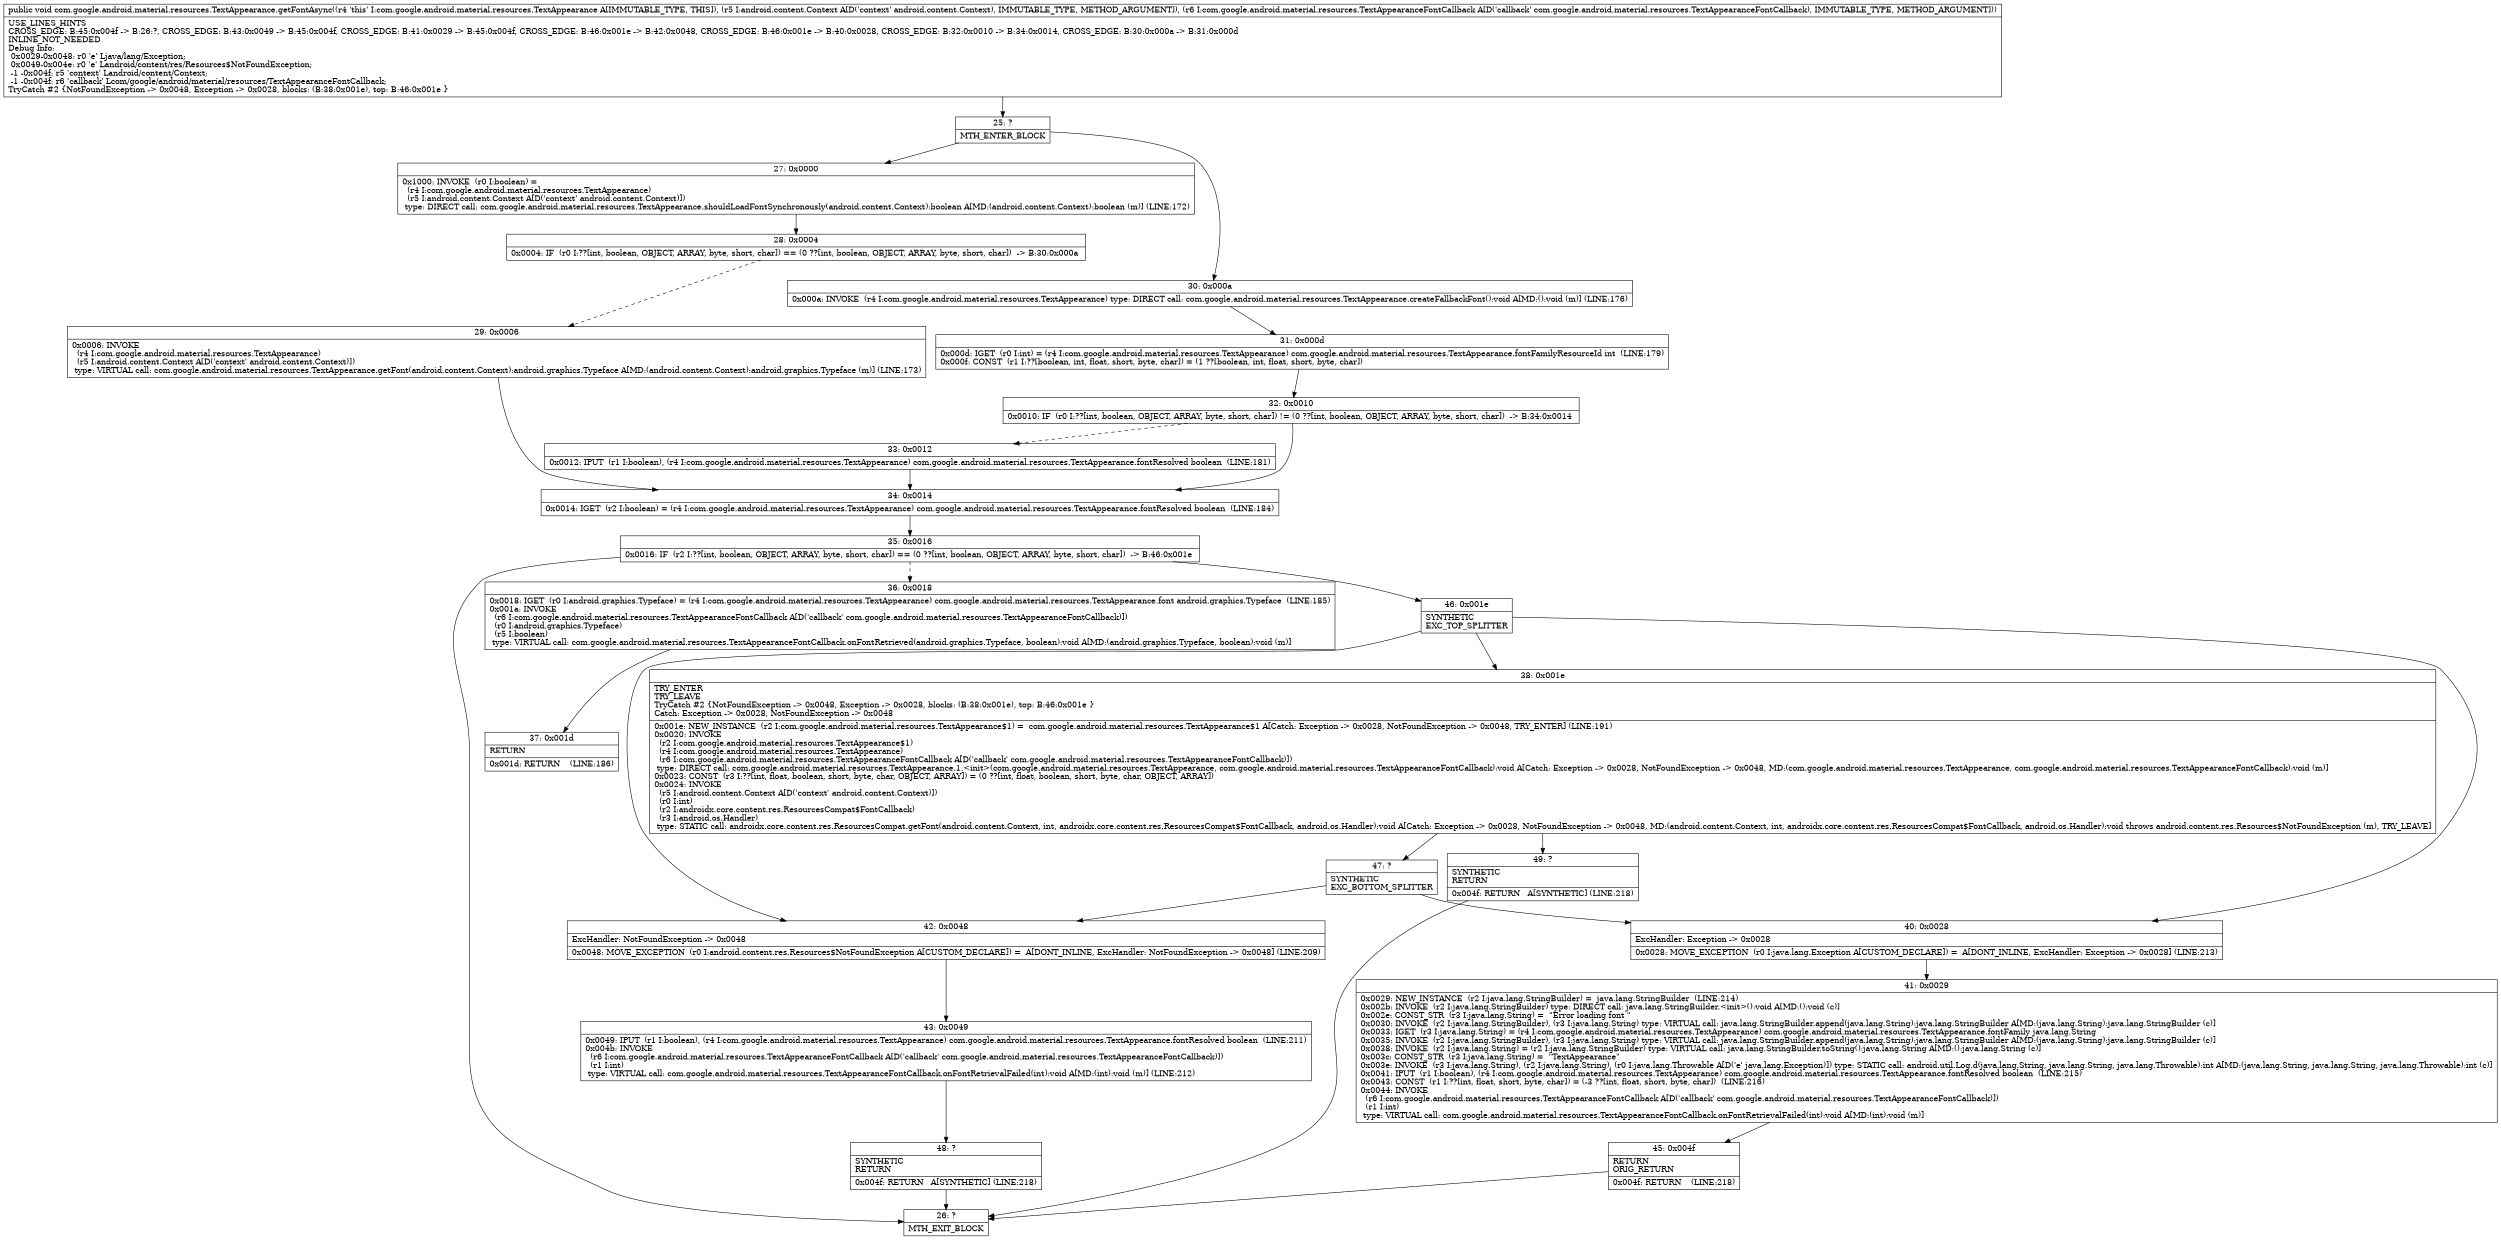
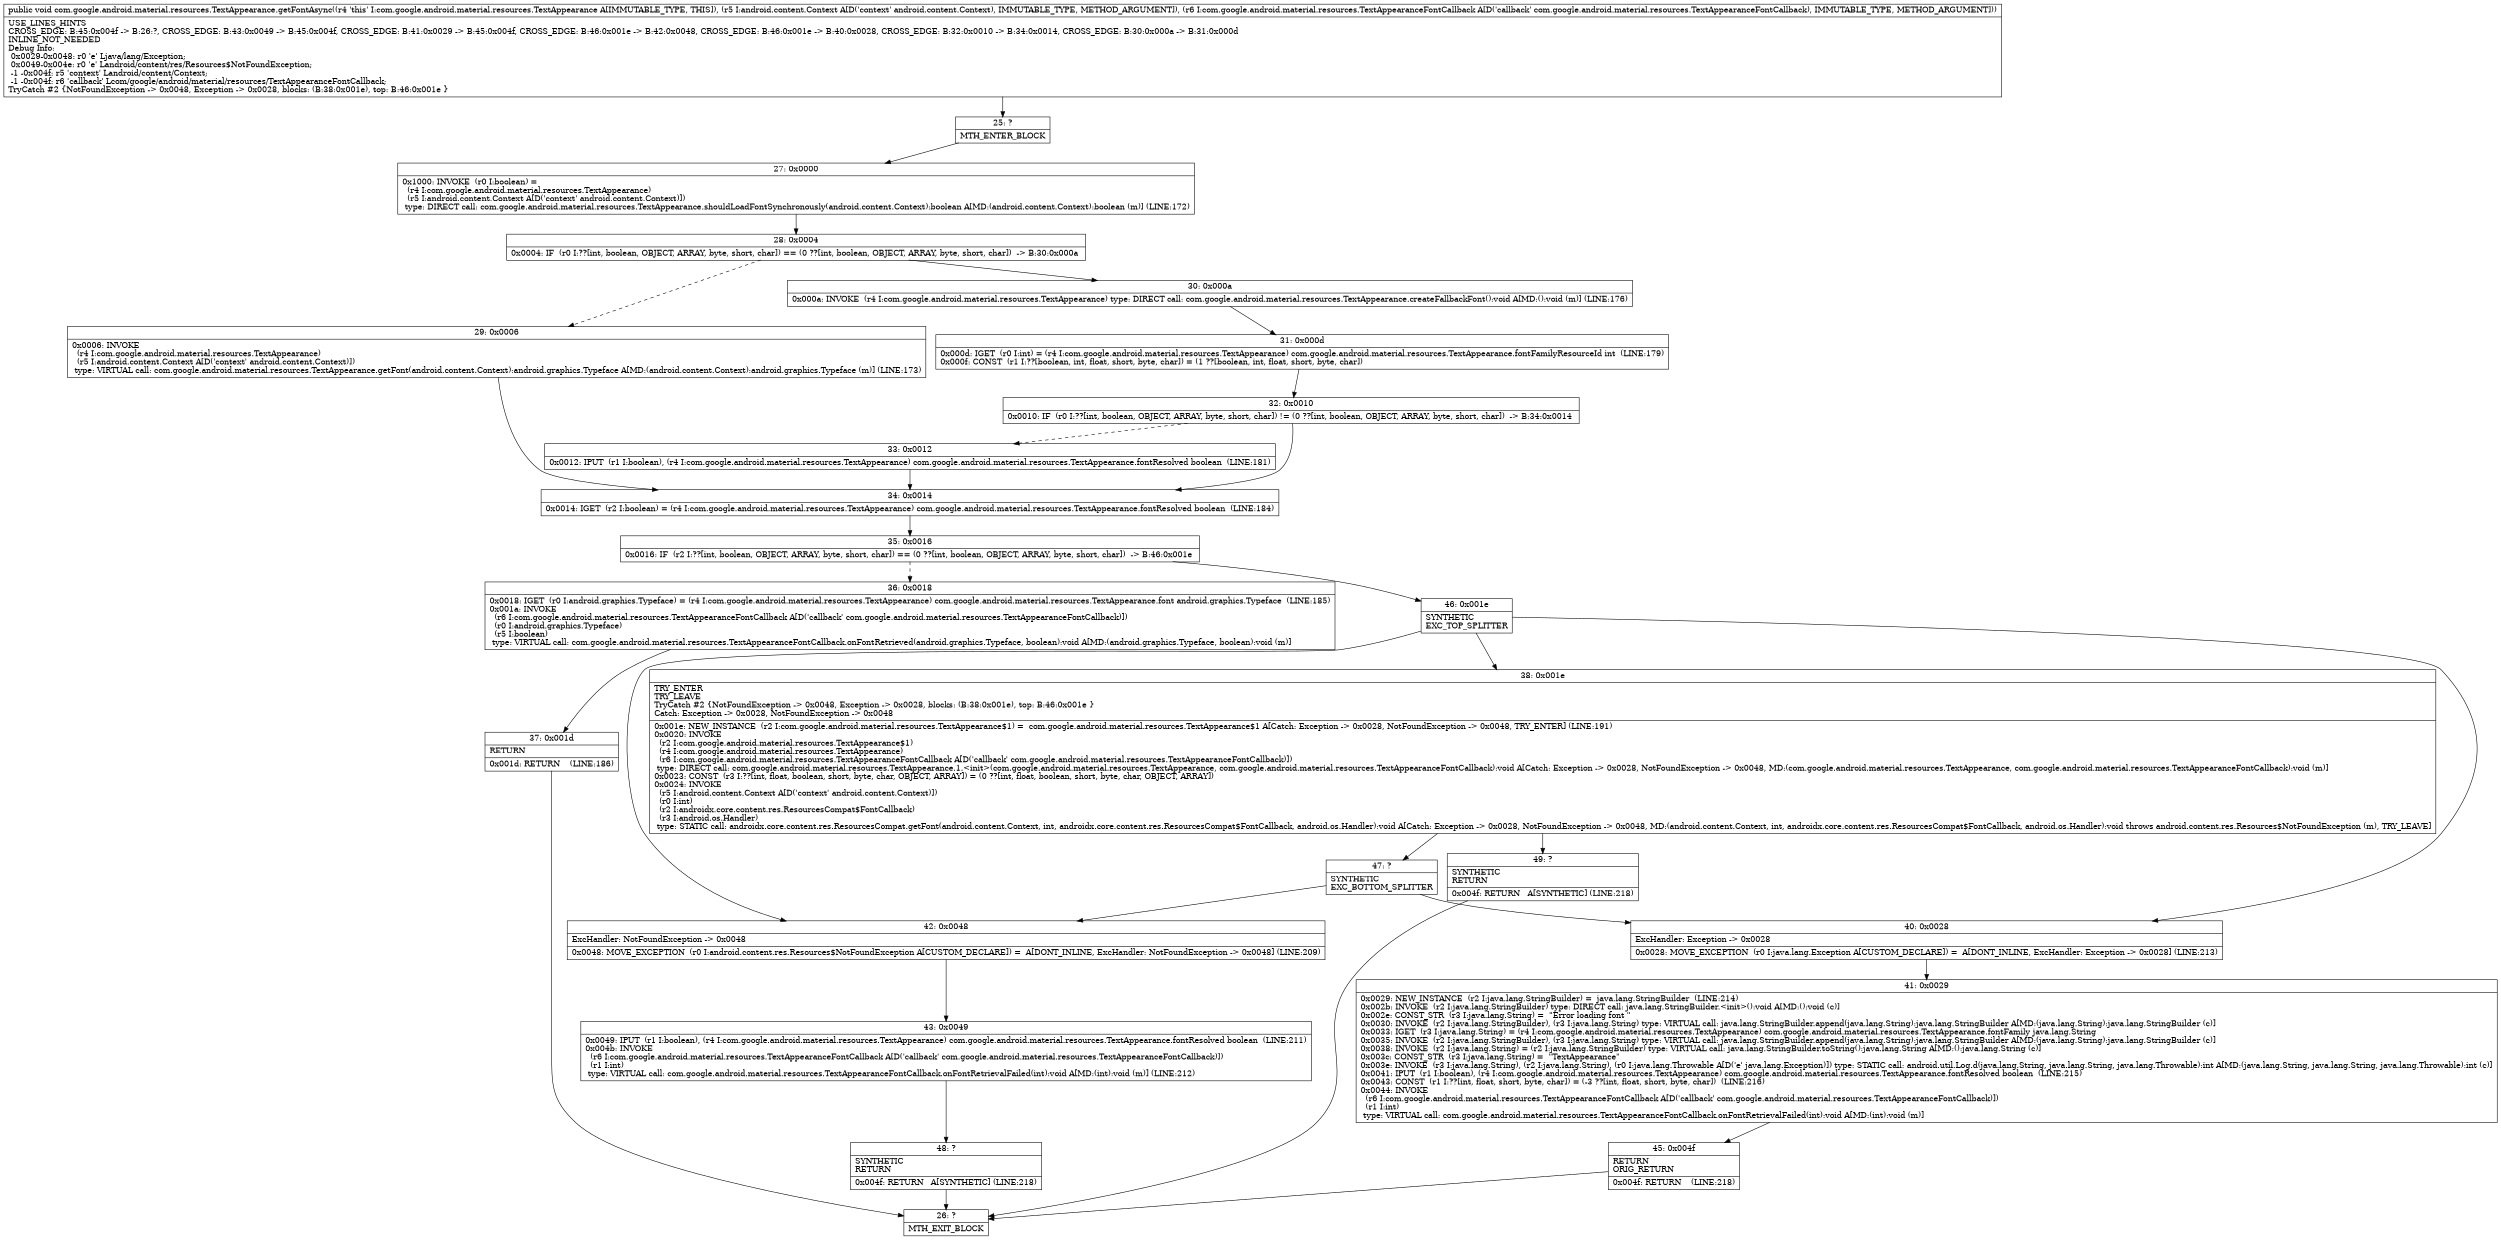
(1184, 153) -> (1000, 270)
(469, 993) -> (568, 1115)
